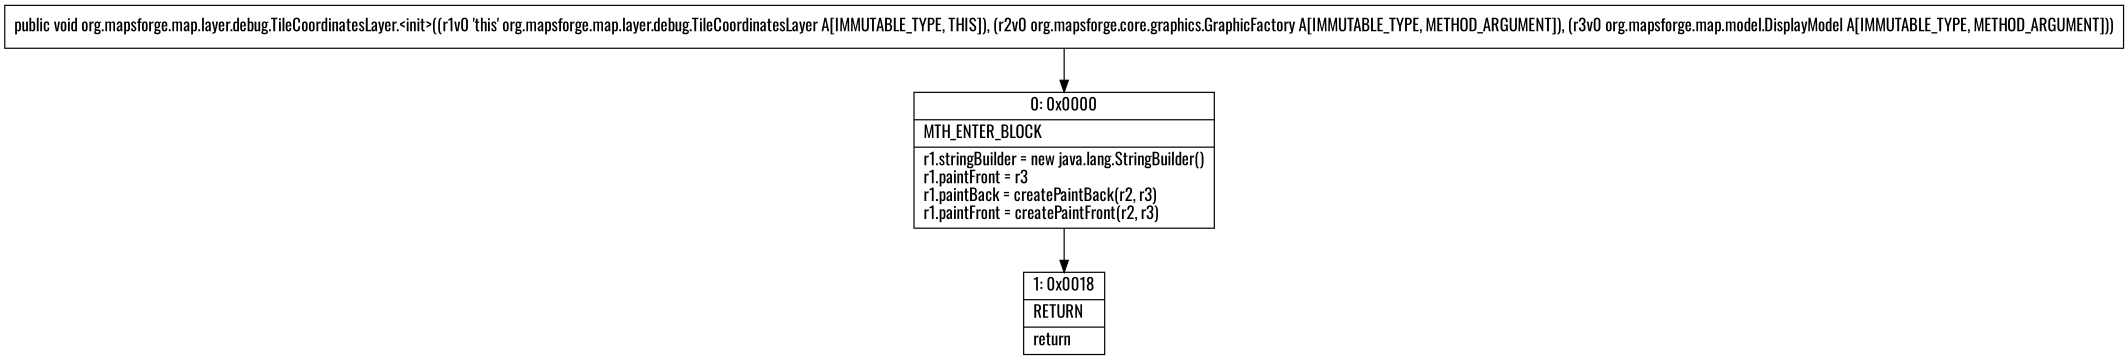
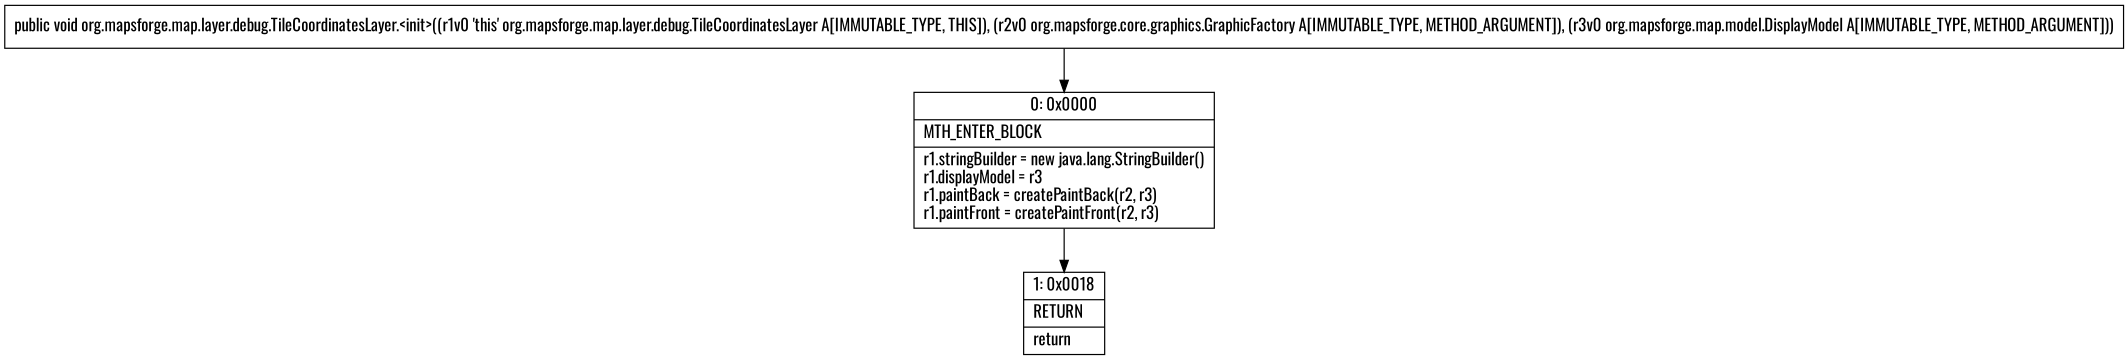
(976, 178) -> (983, 178)
